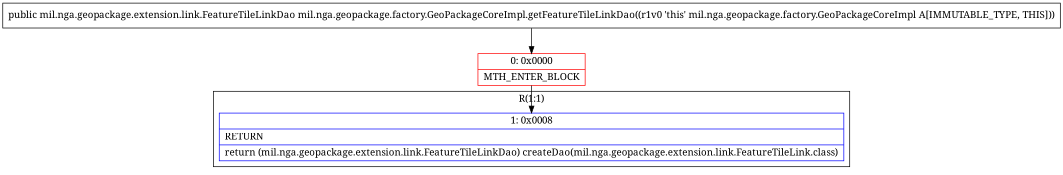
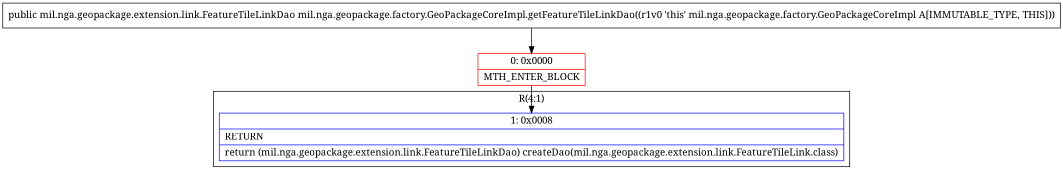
(532, 99) -> (532, 99)
